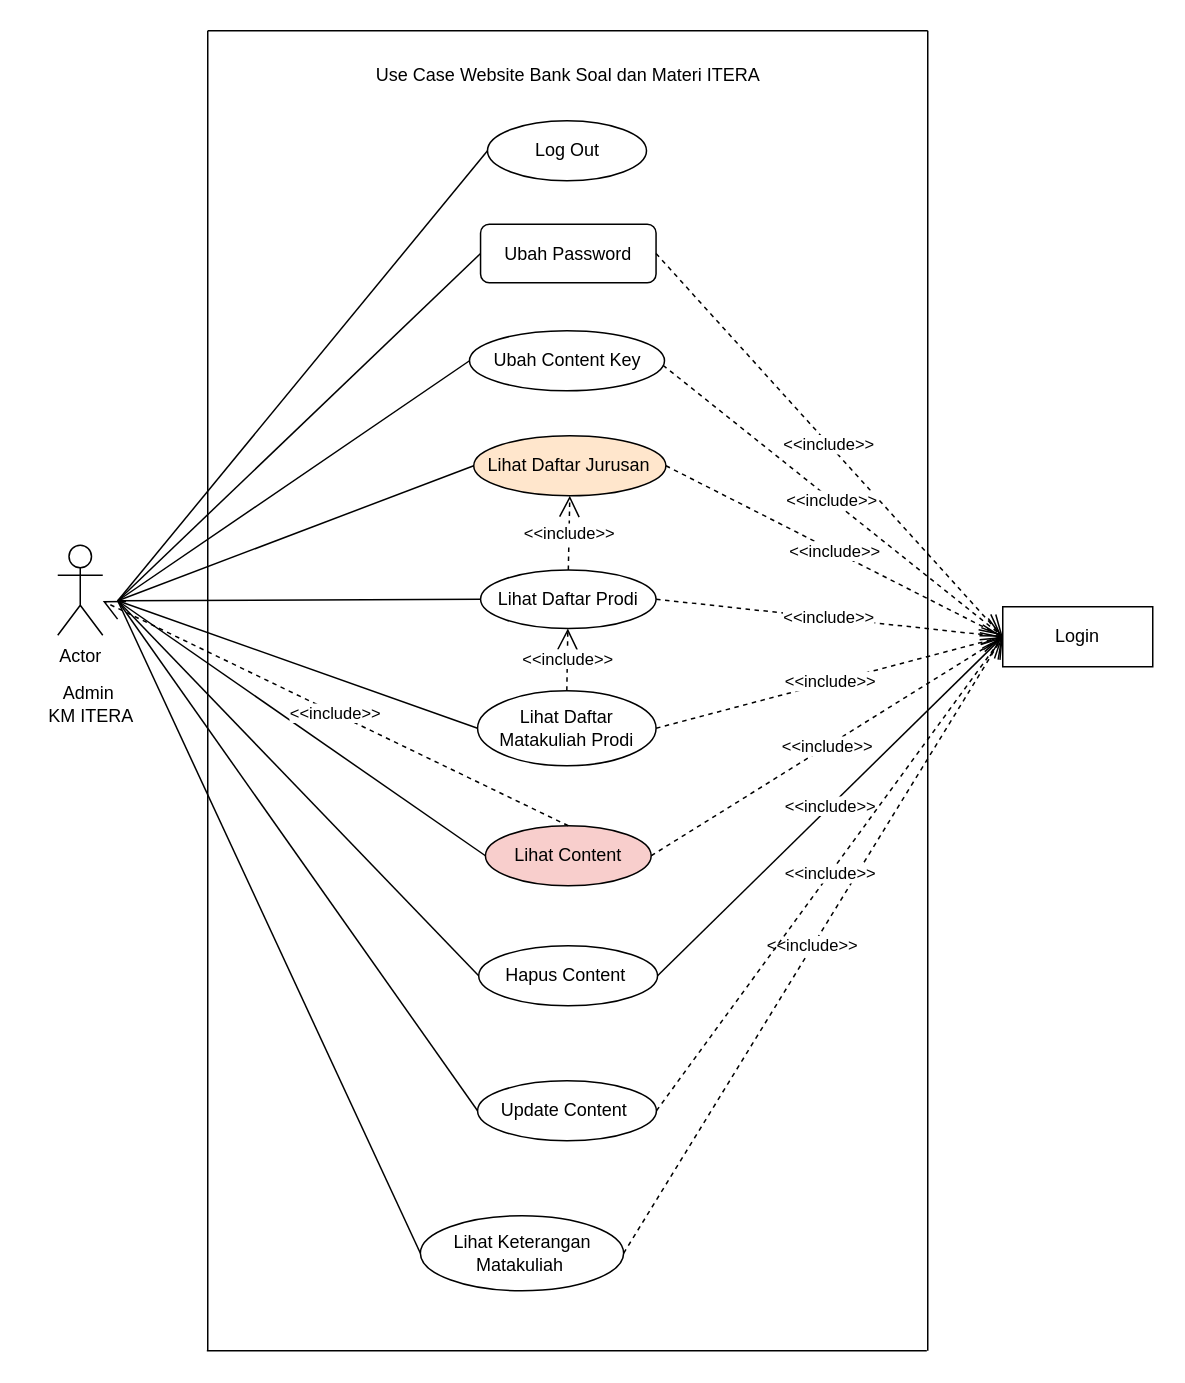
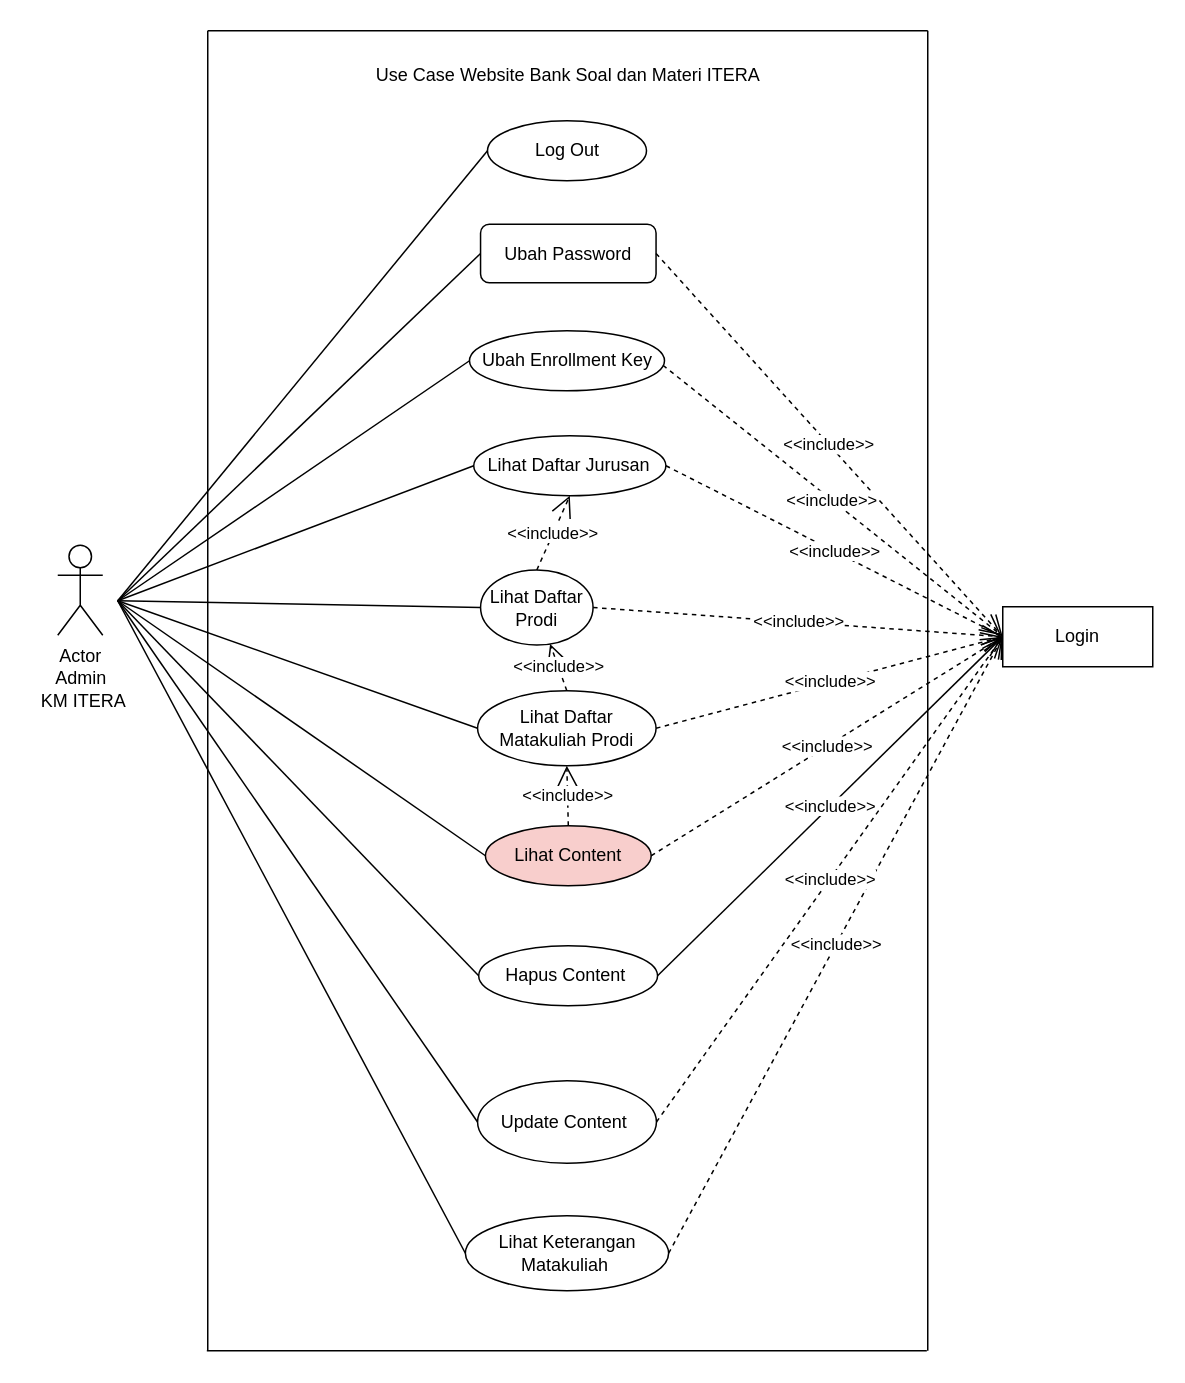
(568, 361) -> (568, 361)
(570, 466) -> (570, 466)
(568, 599) -> (537, 608)
(987, 629) -> (986, 628)
(91, 704) -> (83, 689)
(447, 767) -> (568, 797)
(567, 1111) -> (567, 1122)
(522, 1253) -> (567, 1253)
